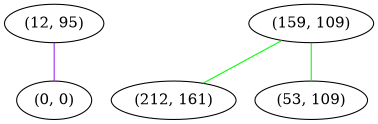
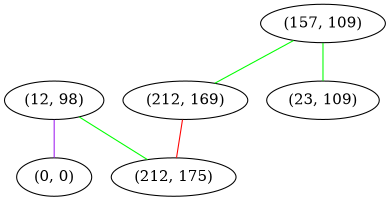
(54, 23) -> (54, 100)
(311, 23) -> (323, 23)
(174, 100) -> (185, 100)
(311, 100) -> (323, 100)
none -> (174, 177)
